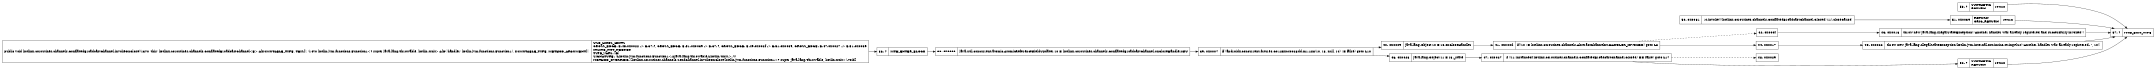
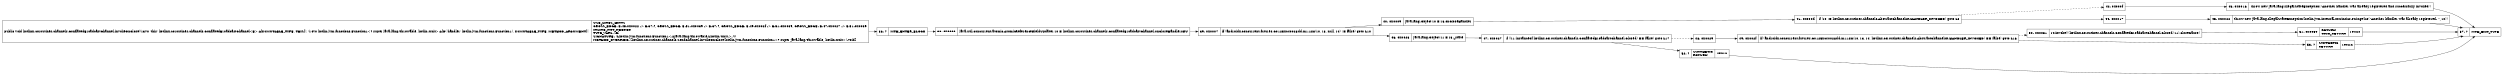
none -> (1878, 39)
